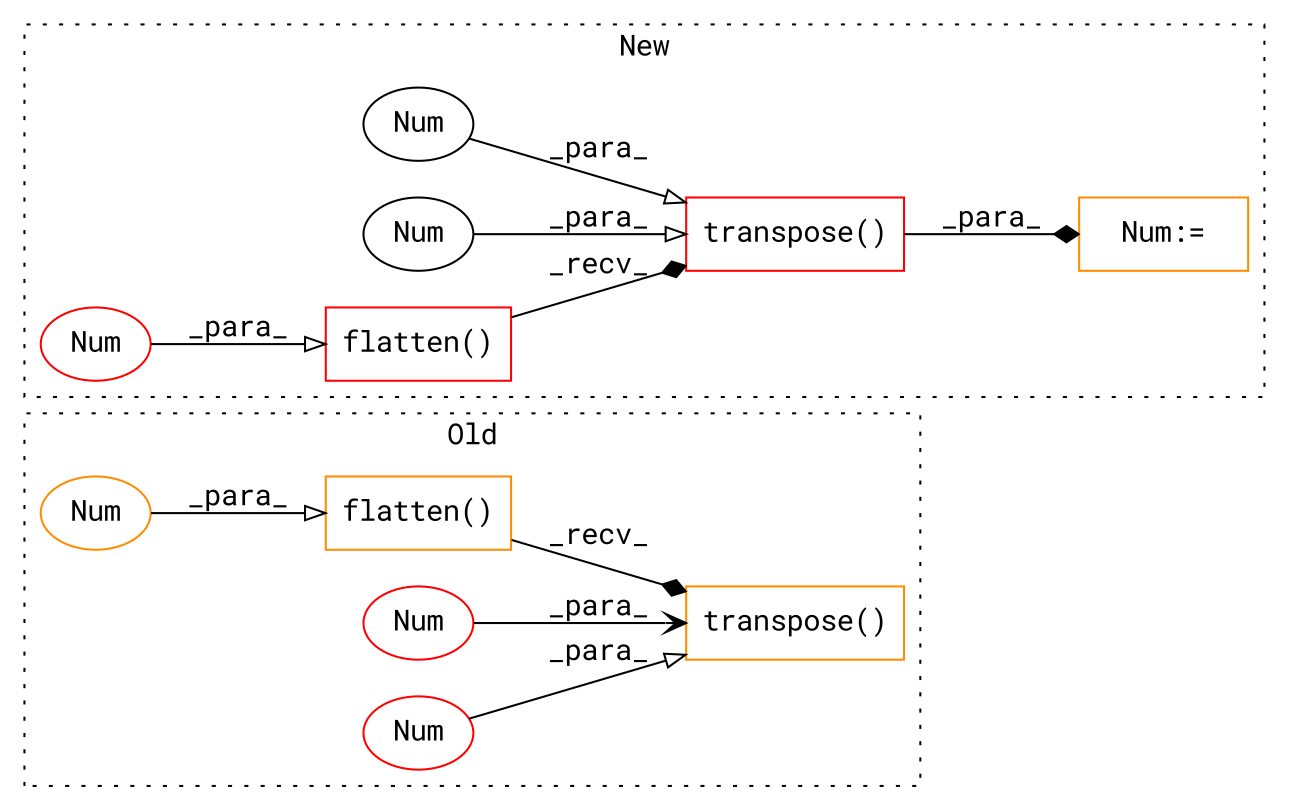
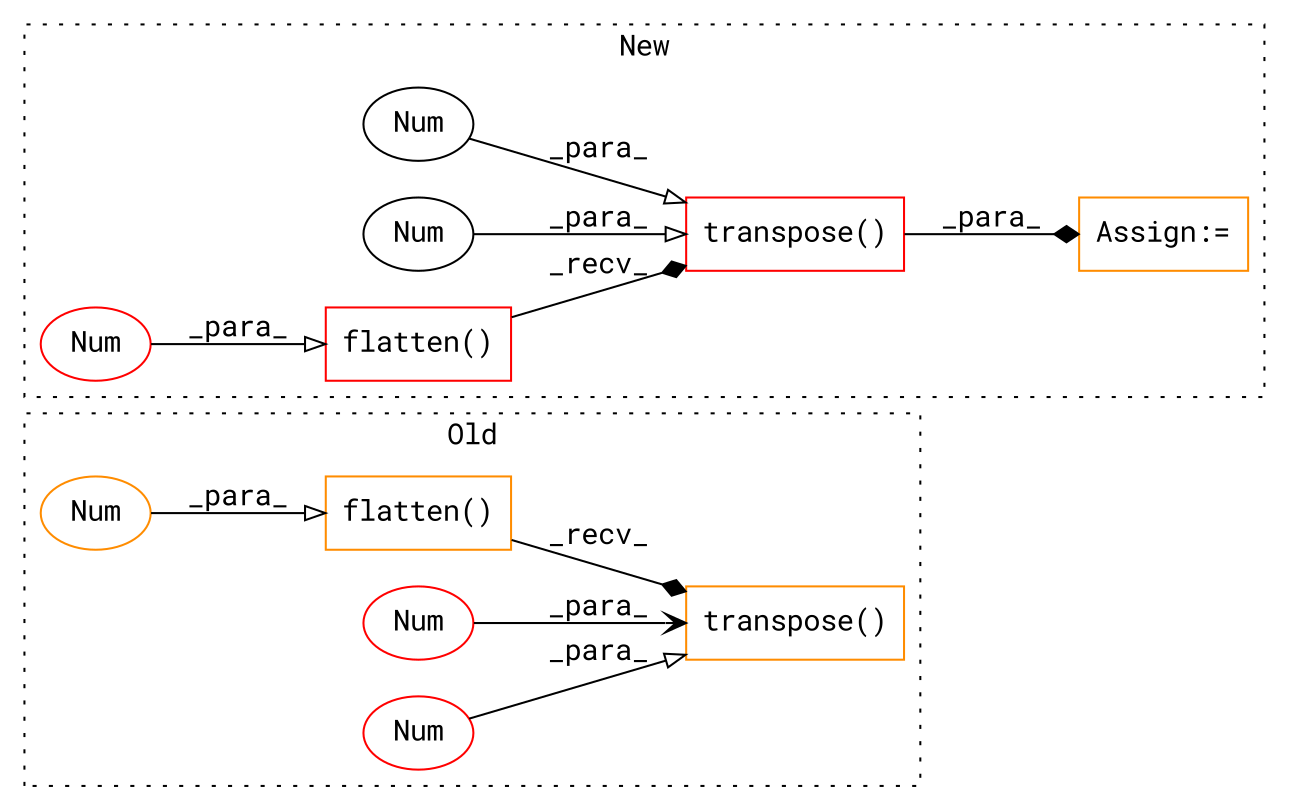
(1164, 234) -> (1164, 234)
